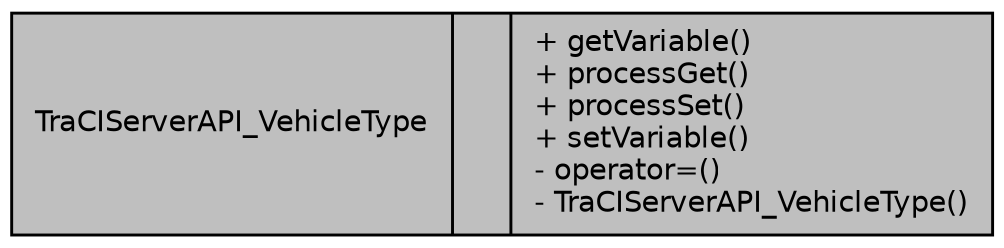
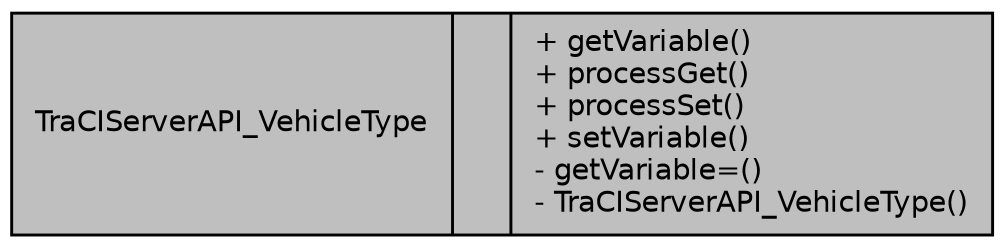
(628, 171) -> (650, 171)
